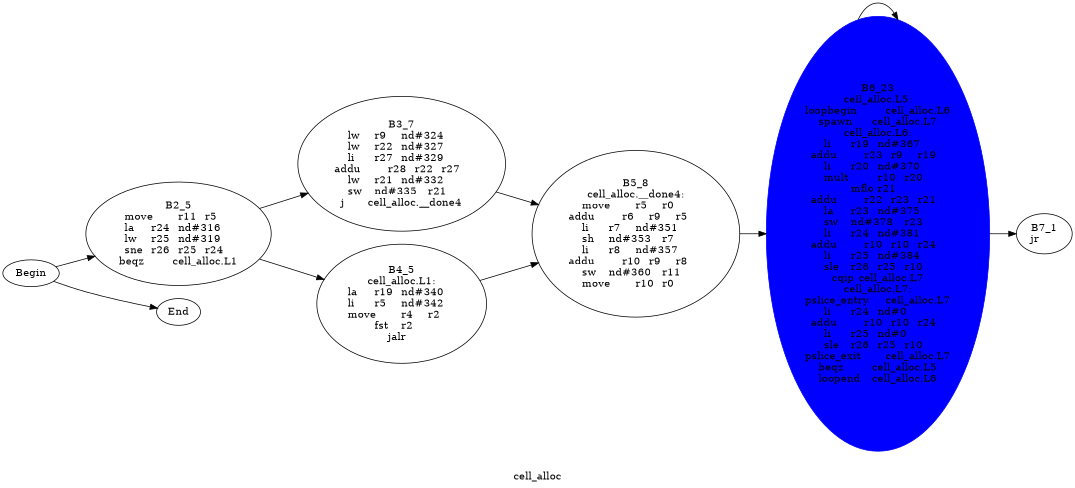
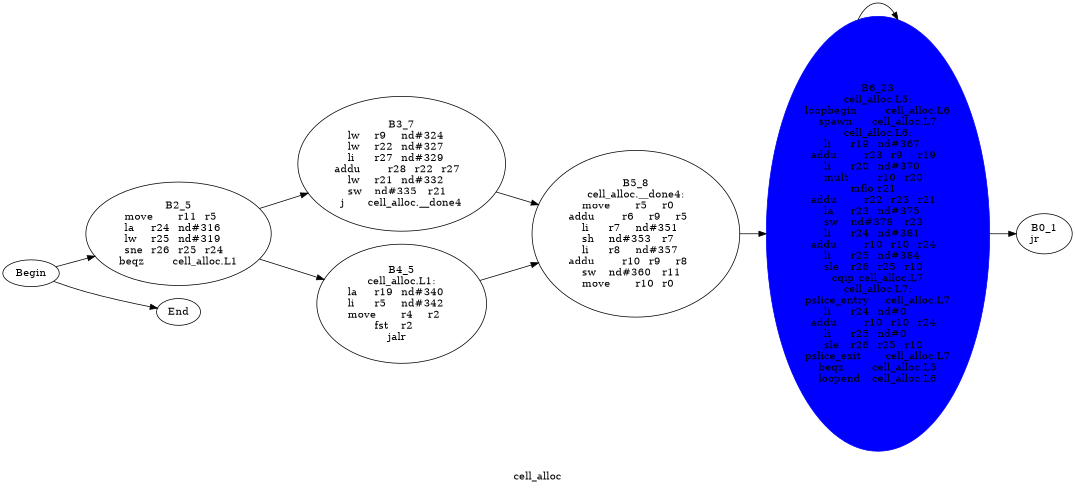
(1044, 234) -> (1044, 234)
